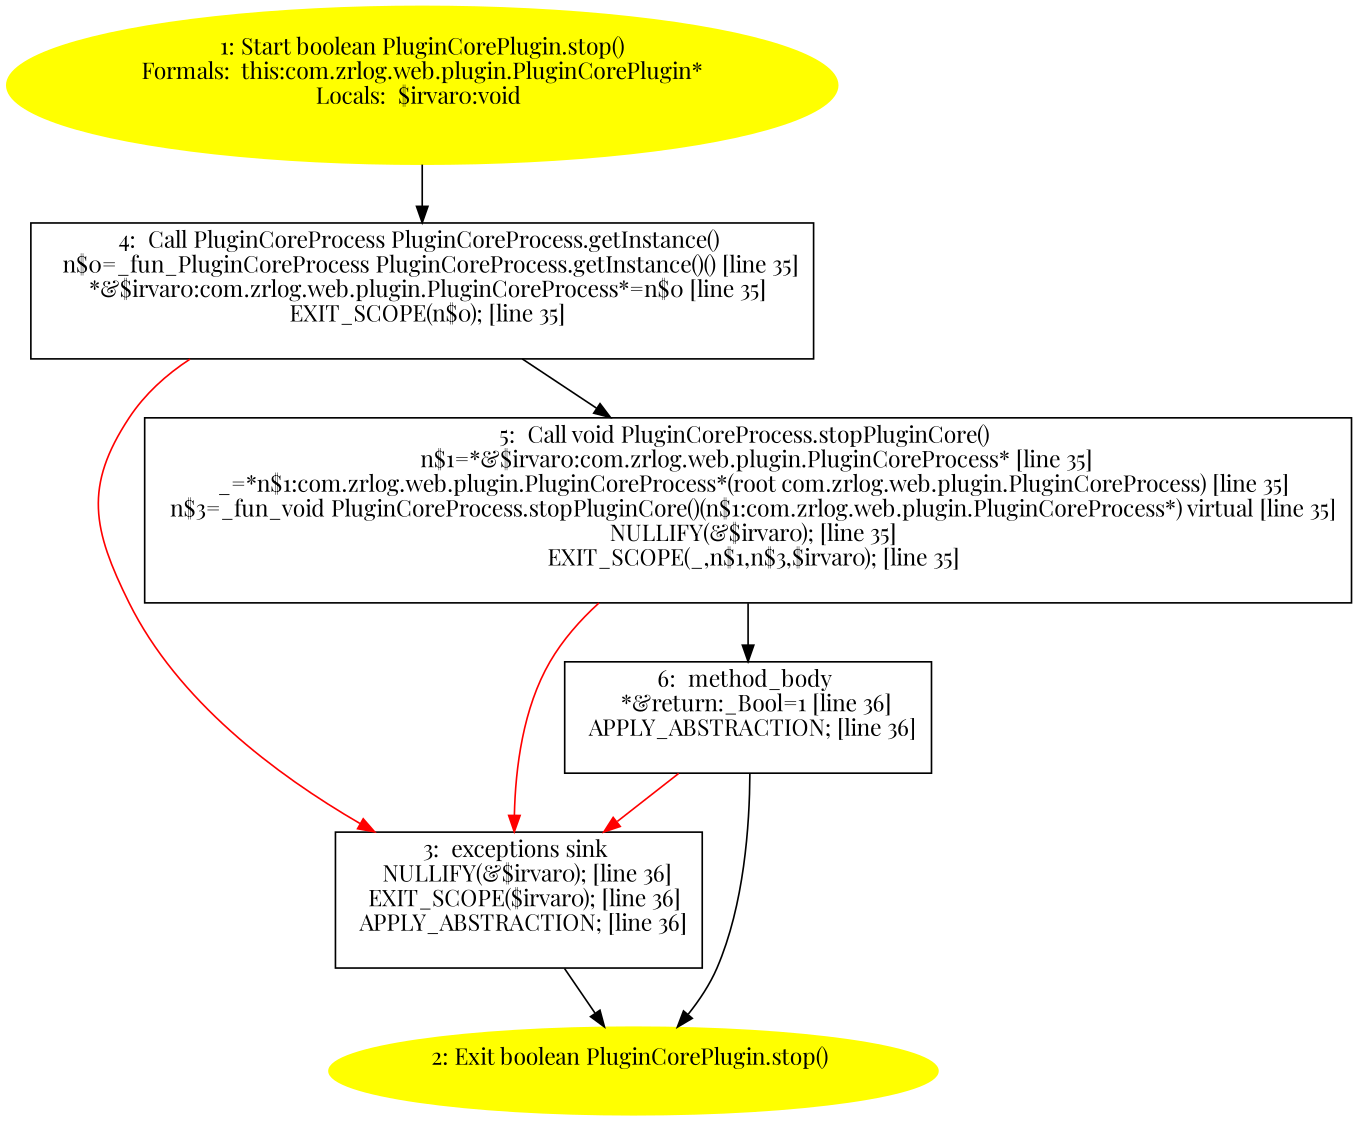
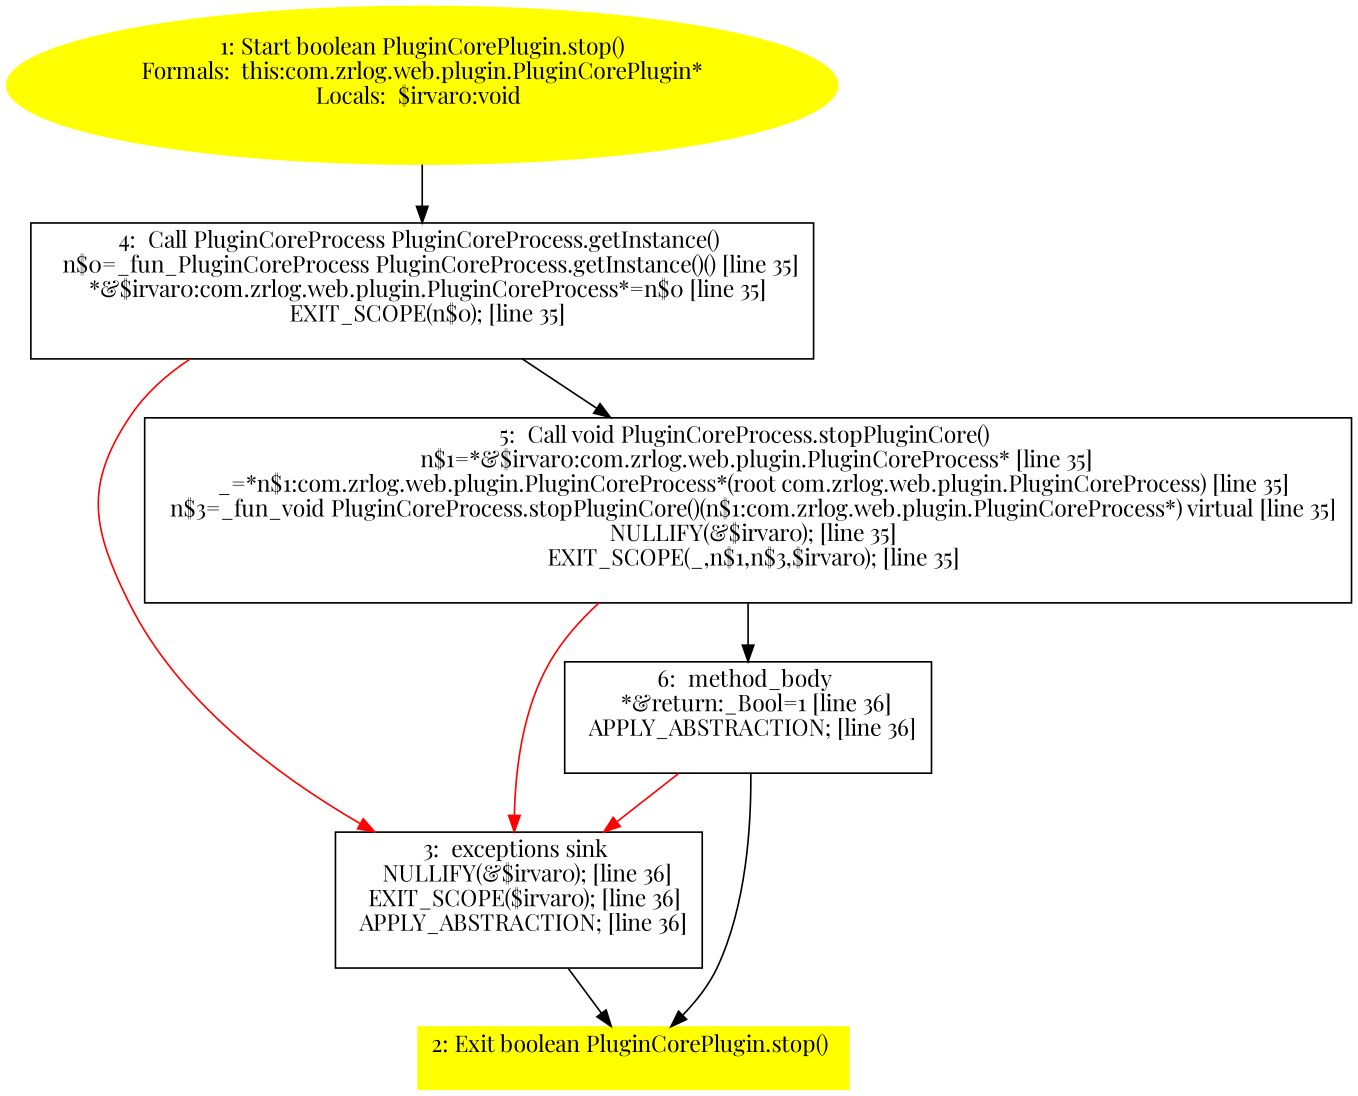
(633, 1071) -> (633, 1058)
